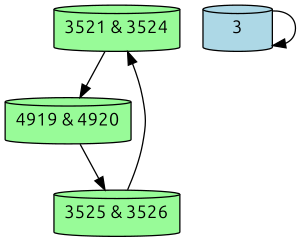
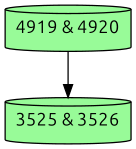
(117, 28) -> none
(238, 28) -> none
